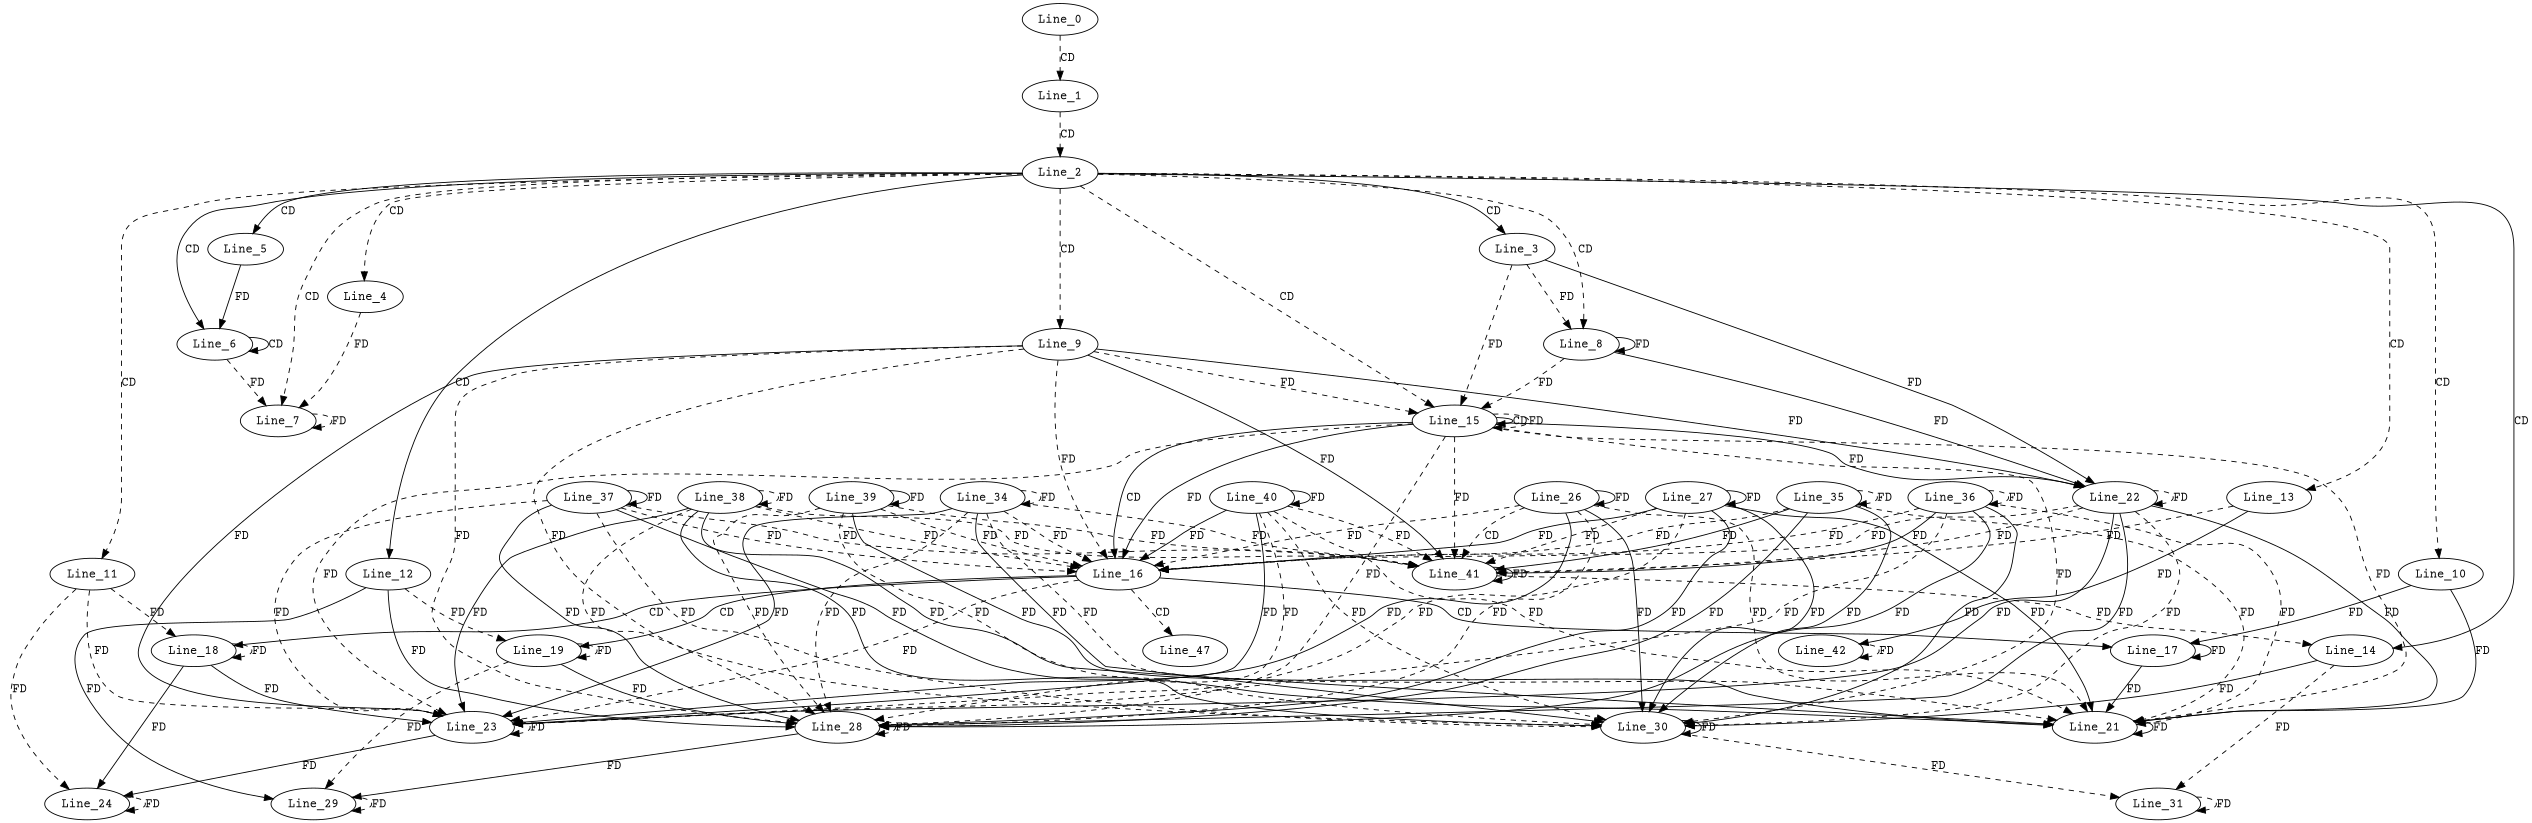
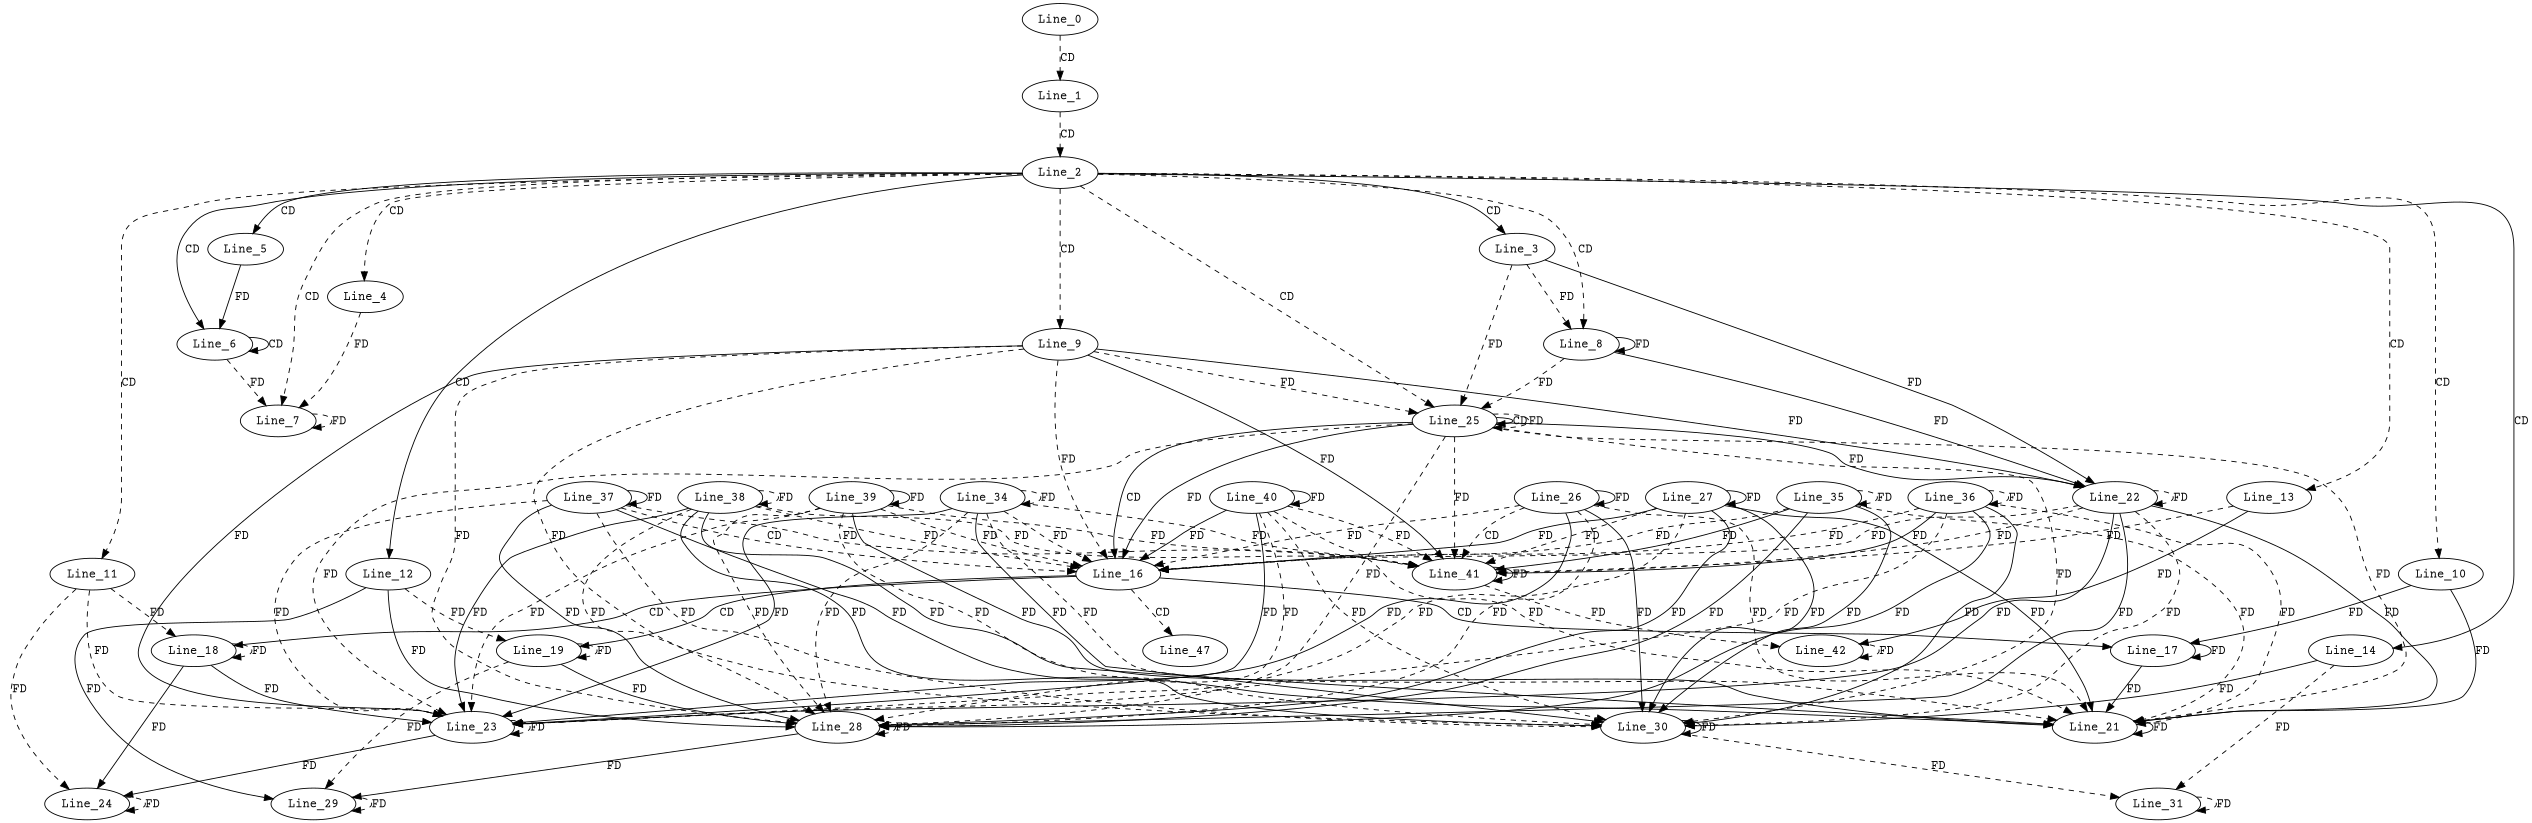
(1455, 421) -> (1455, 421)
(774, 536) -> (774, 536)
(1902, 591) -> (1618, 625)
(803, 664) -> (613, 563)
